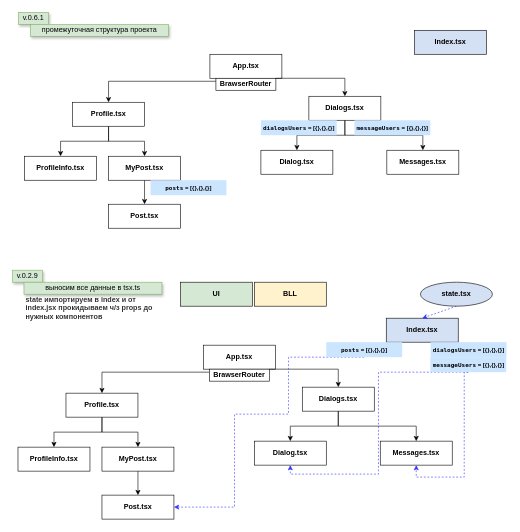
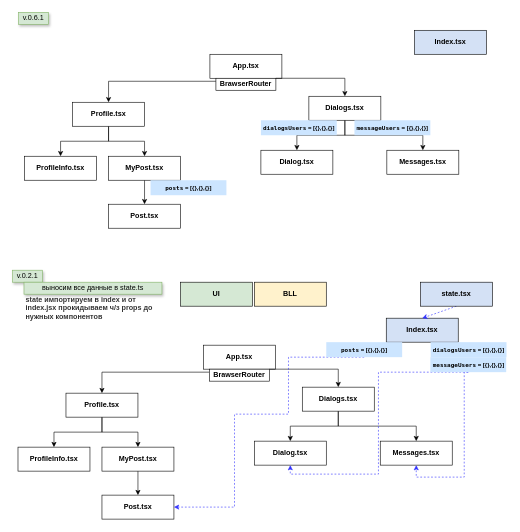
(99, 30) -> none
(27, 276) -> (27, 276)
(93, 288) -> (93, 288)
(456, 294) -> (456, 294)
